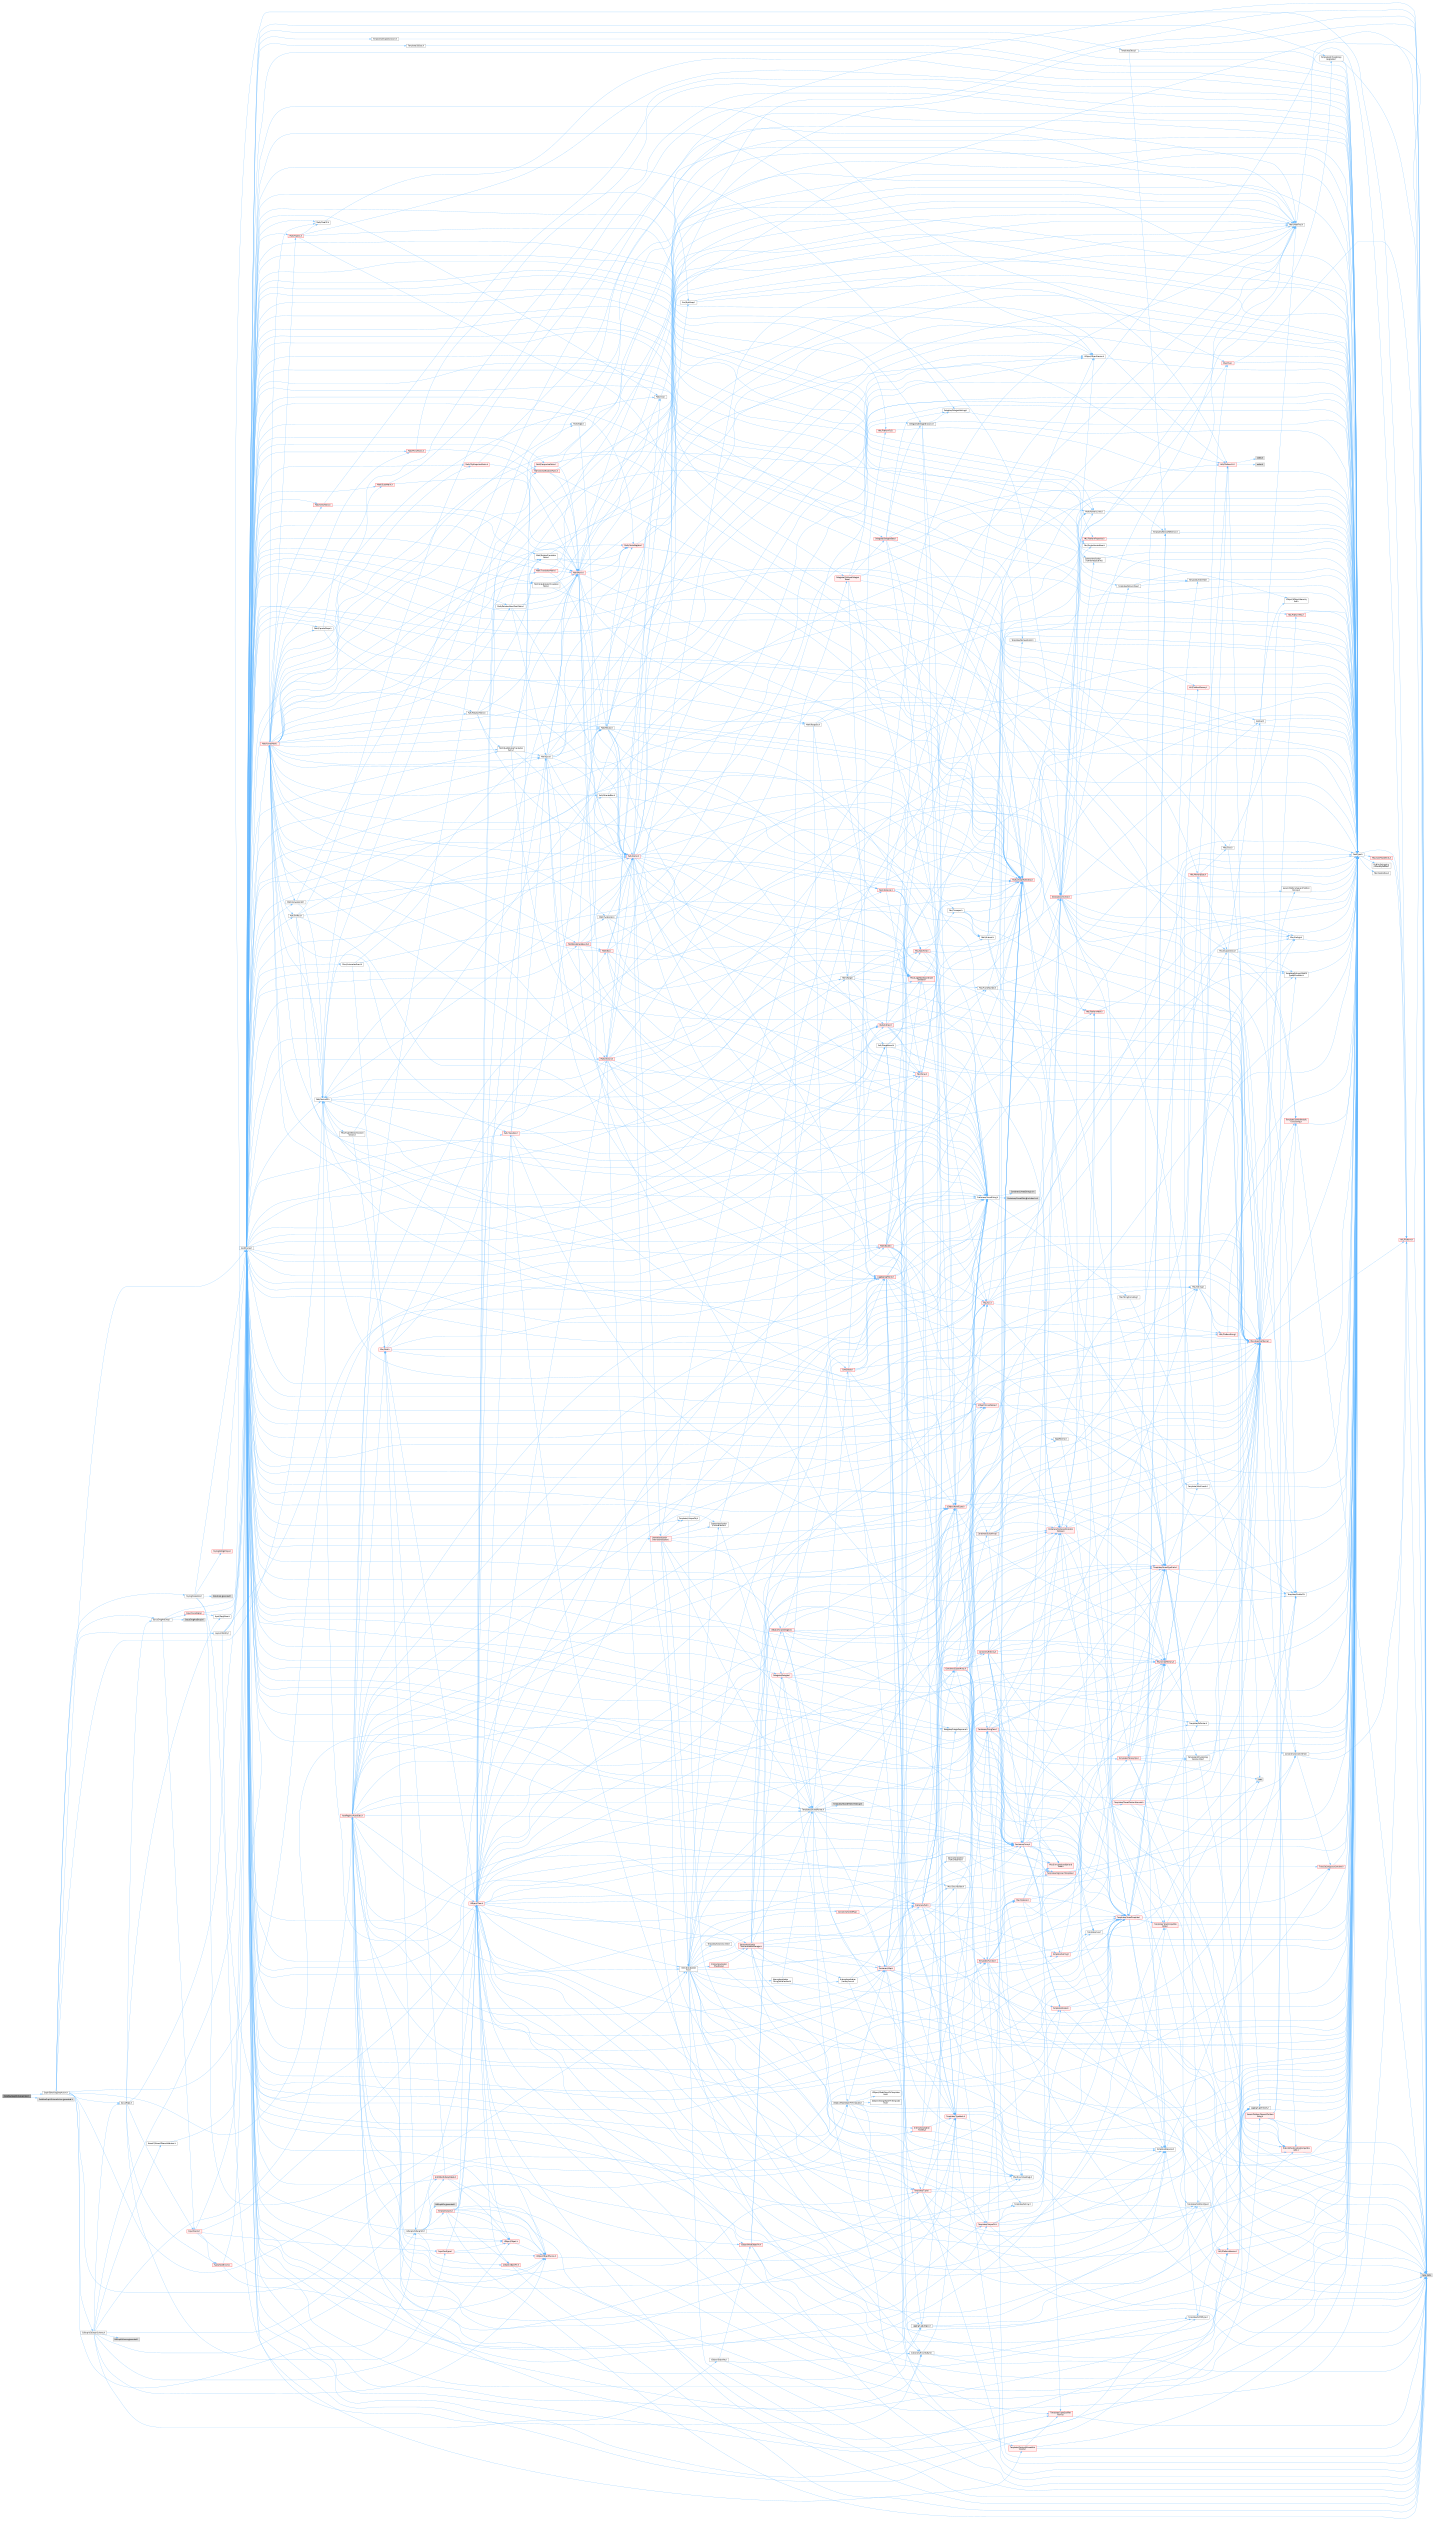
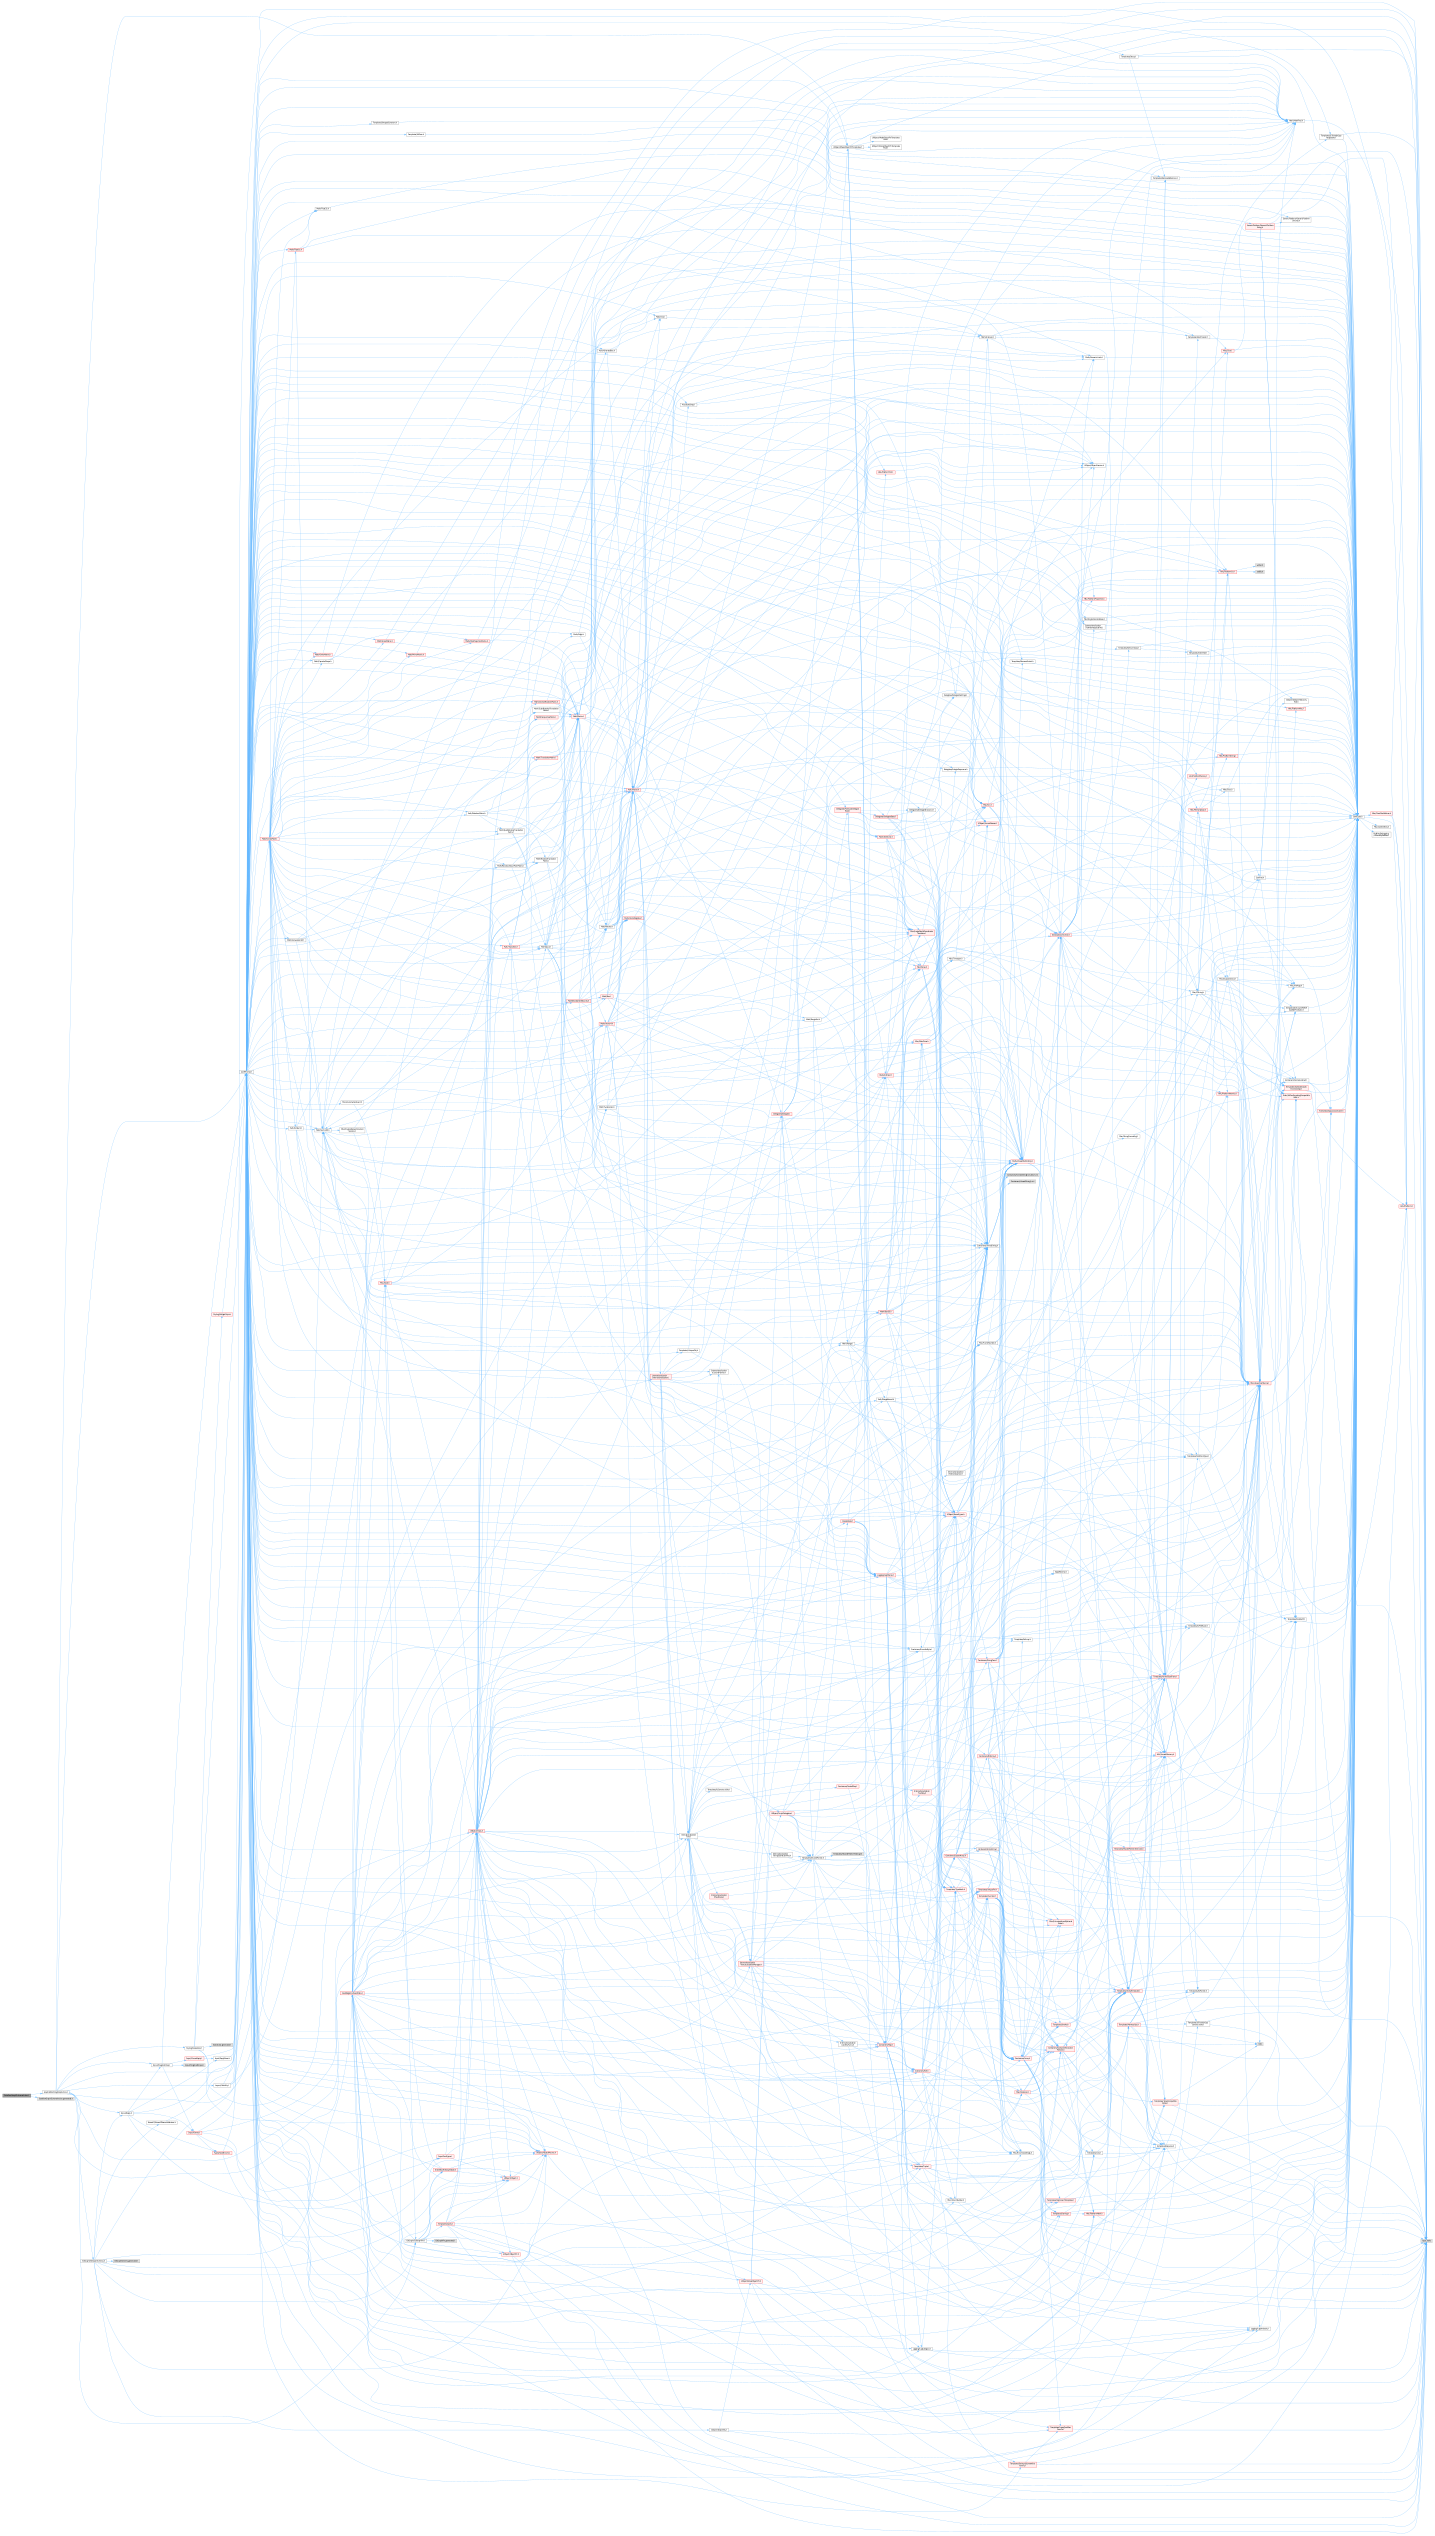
(607, 567) -> (619, 744)
